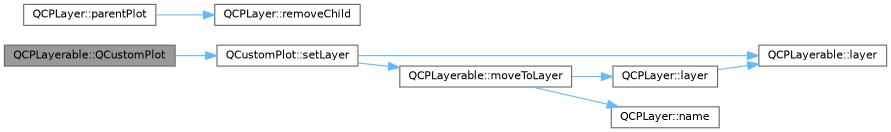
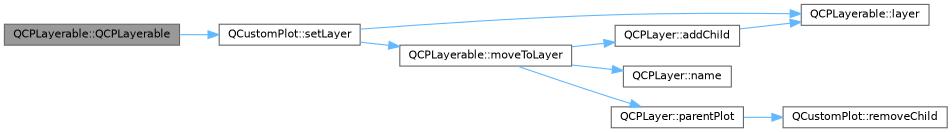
(287, 15) -> (865, 117)
(90, 56) -> (92, 35)
(665, 77) -> (677, 36)
none -> (574, 85)
